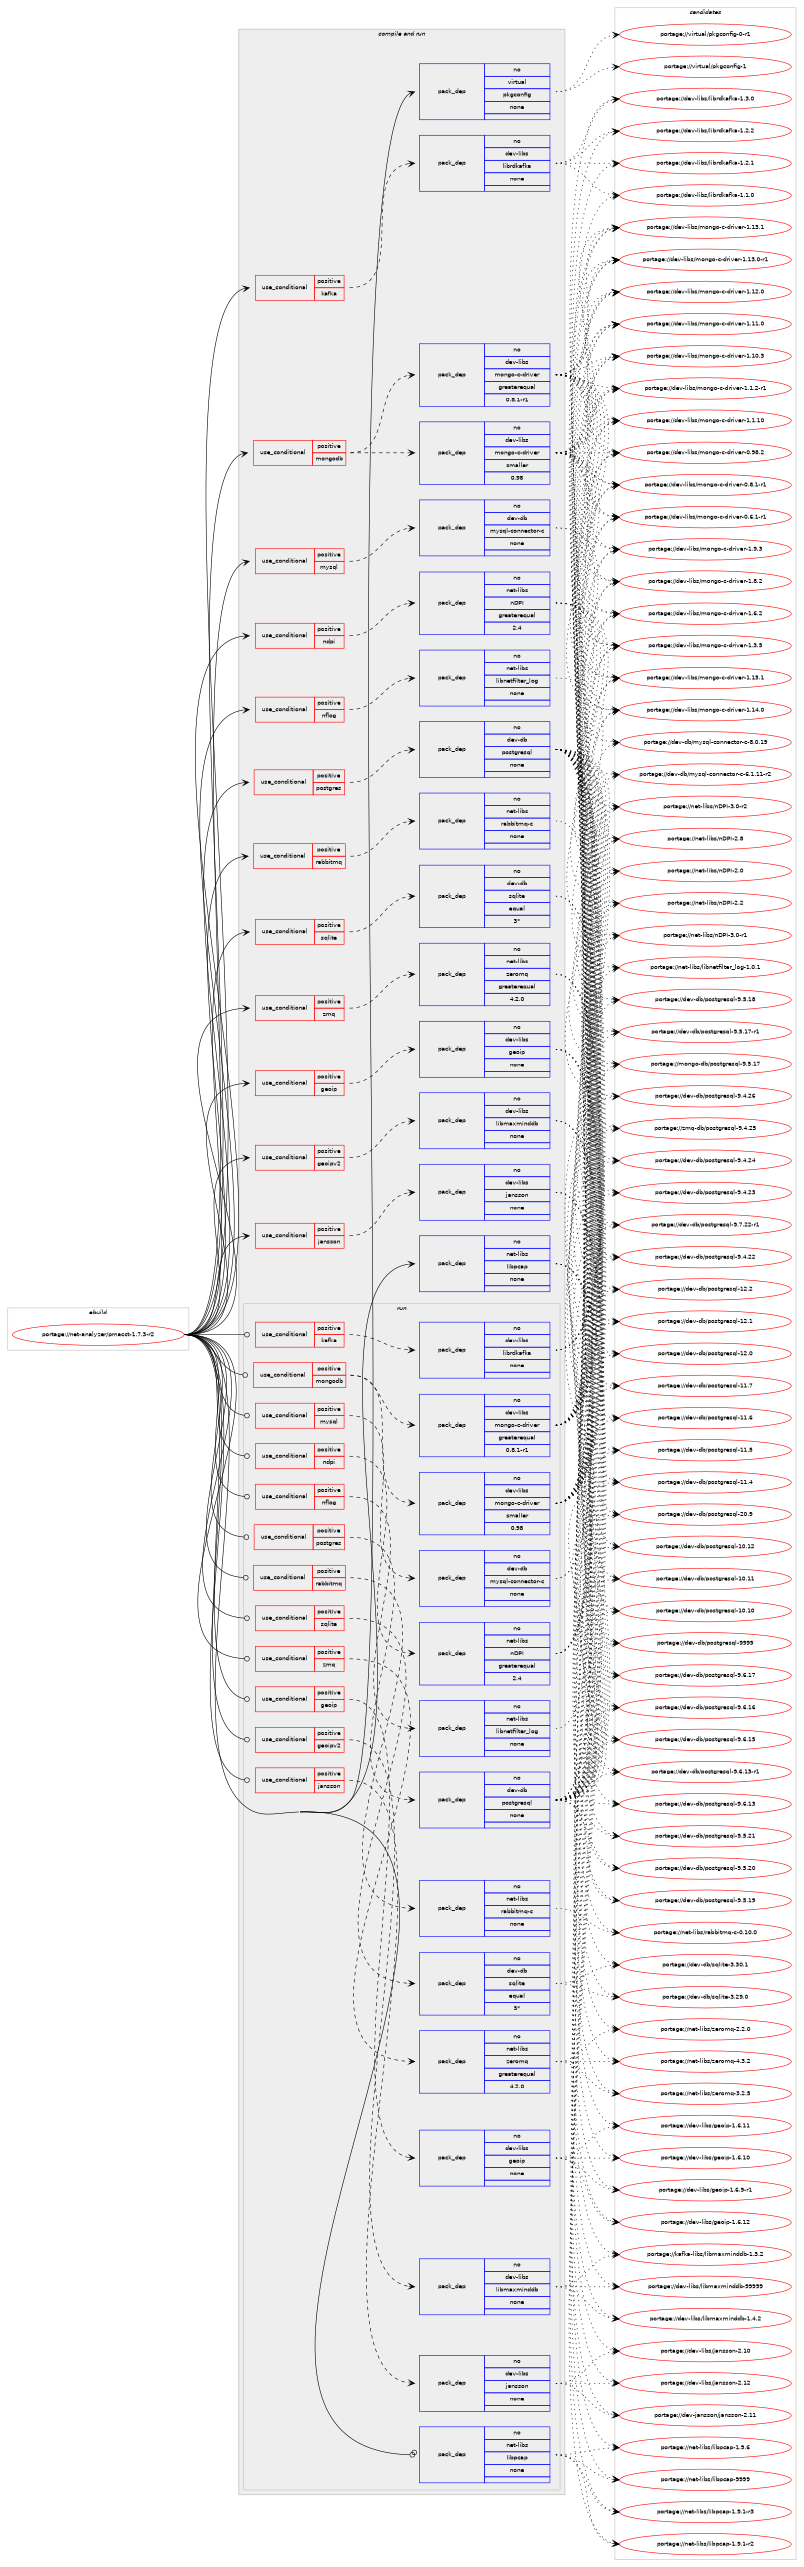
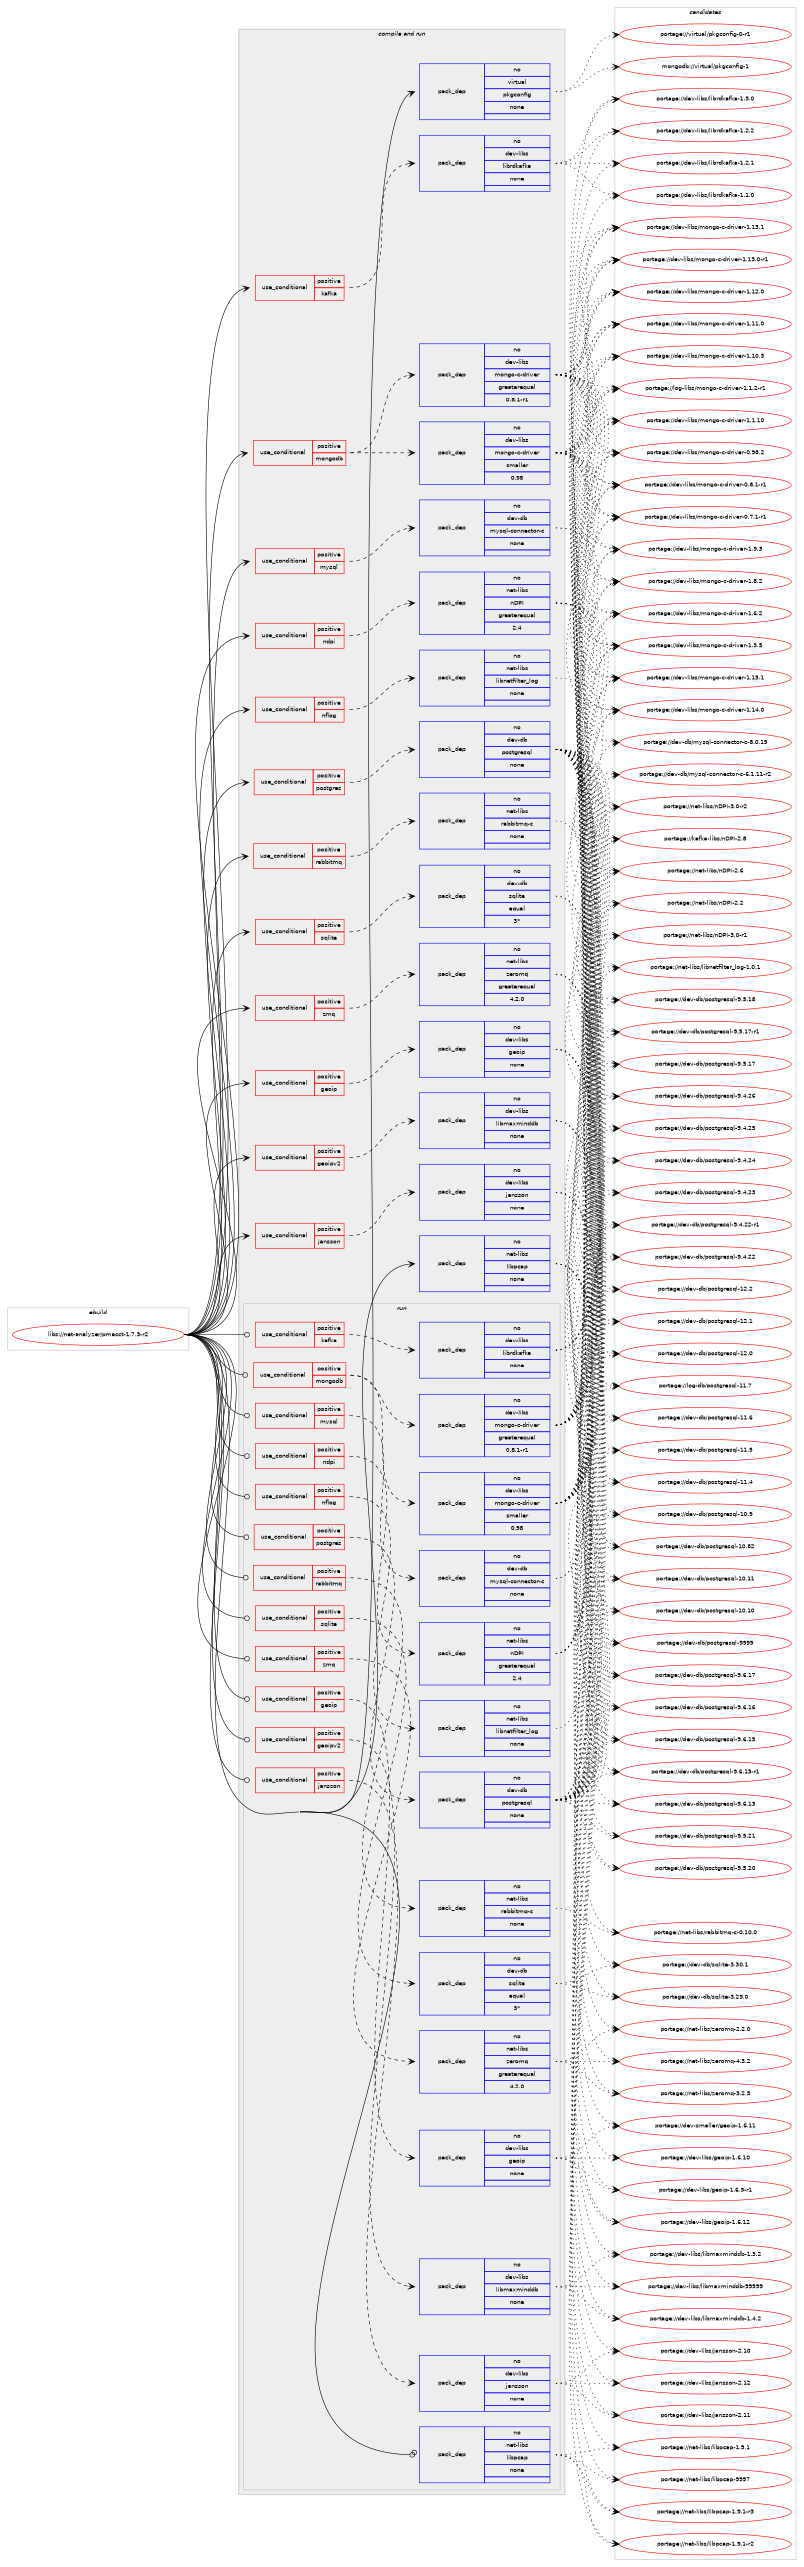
(705, 67) -> (705, 67)
(705, 388) -> (705, 388)
(705, 517) -> (705, 517)
(705, 839) -> (705, 839)
(705, 871) -> (705, 871)
(705, 1064) -> (705, 1064)
(705, 1129) -> (705, 1129)
(705, 1225) -> (705, 1225)
(98, 1335) -> (98, 1335)
(705, 1386) -> (705, 1386)
(705, 1515) -> (705, 1515)
(705, 1547) -> (705, 1547)
(705, 1901) -> none
(705, 2126) -> (705, 2126)
(705, 2255) -> (705, 2255)
(705, 2416) -> (705, 2416)
(705, 2448) -> (705, 2448)
(705, 2480) -> (705, 2480)
